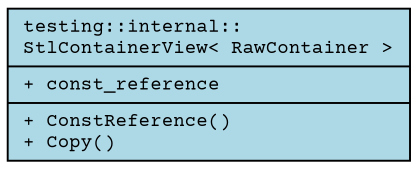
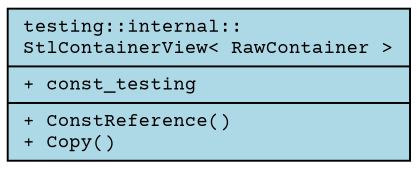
(122, 84) -> (111, 84)
